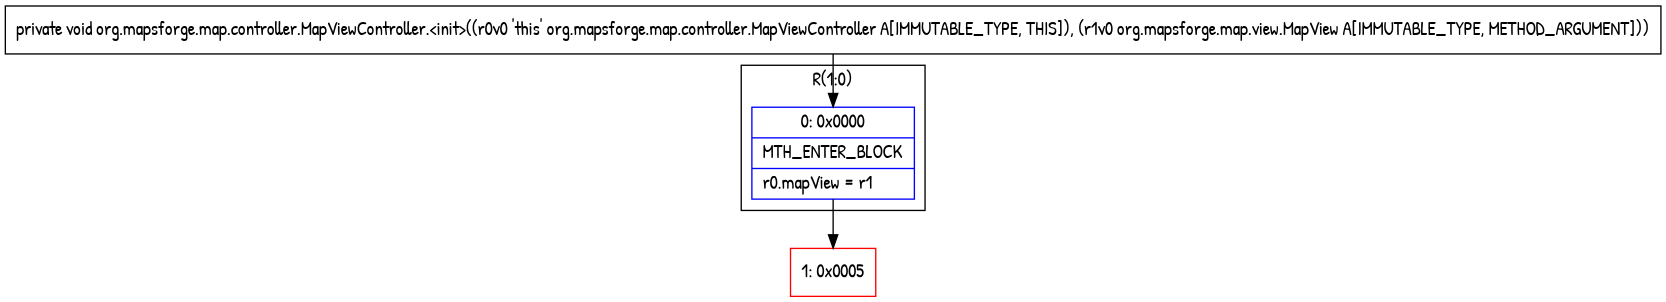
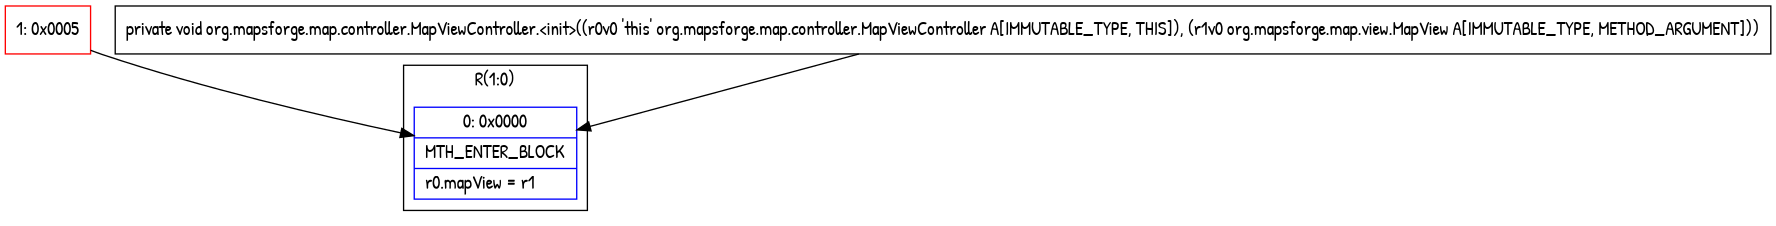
(833, 219) -> (245, 96)
